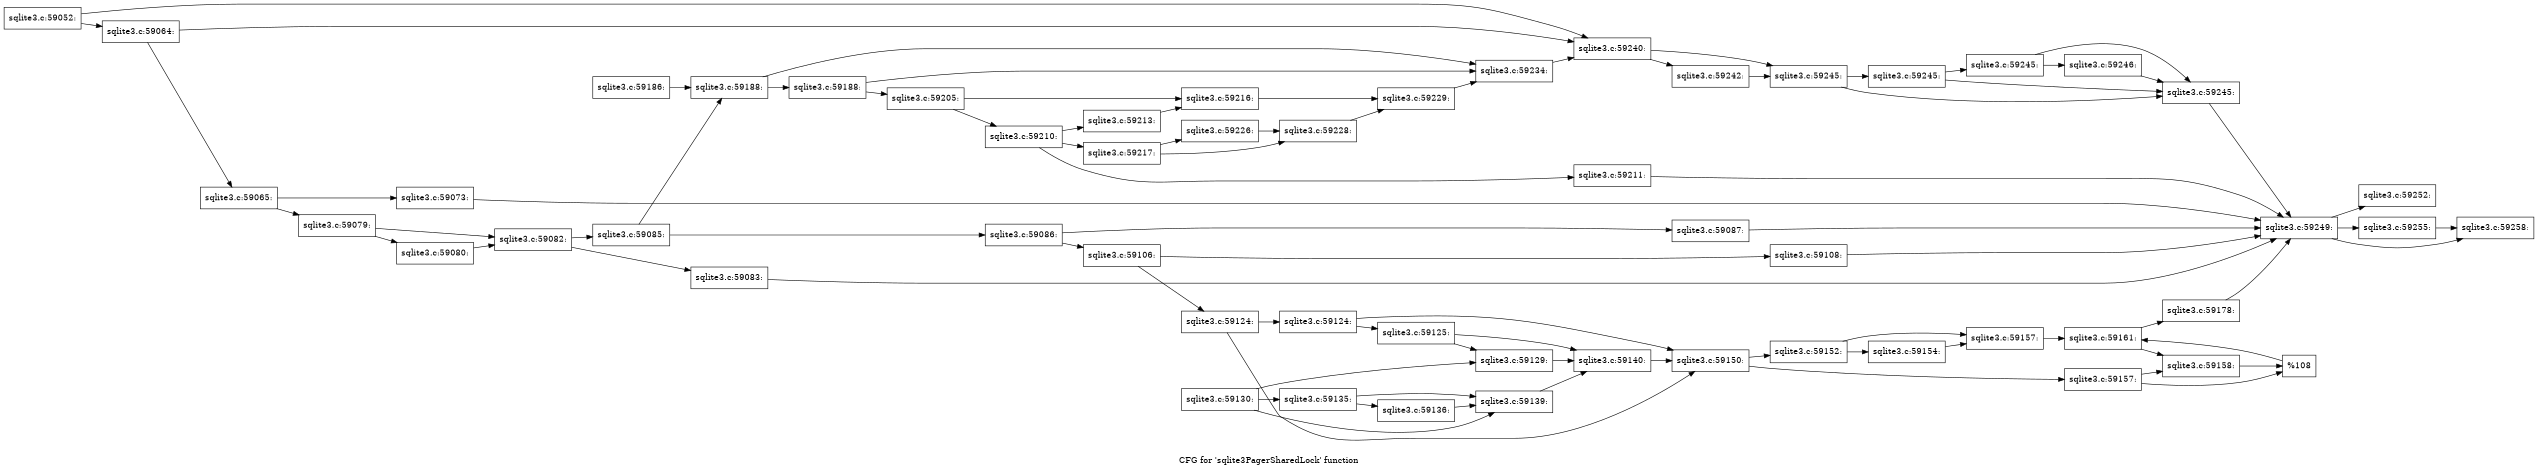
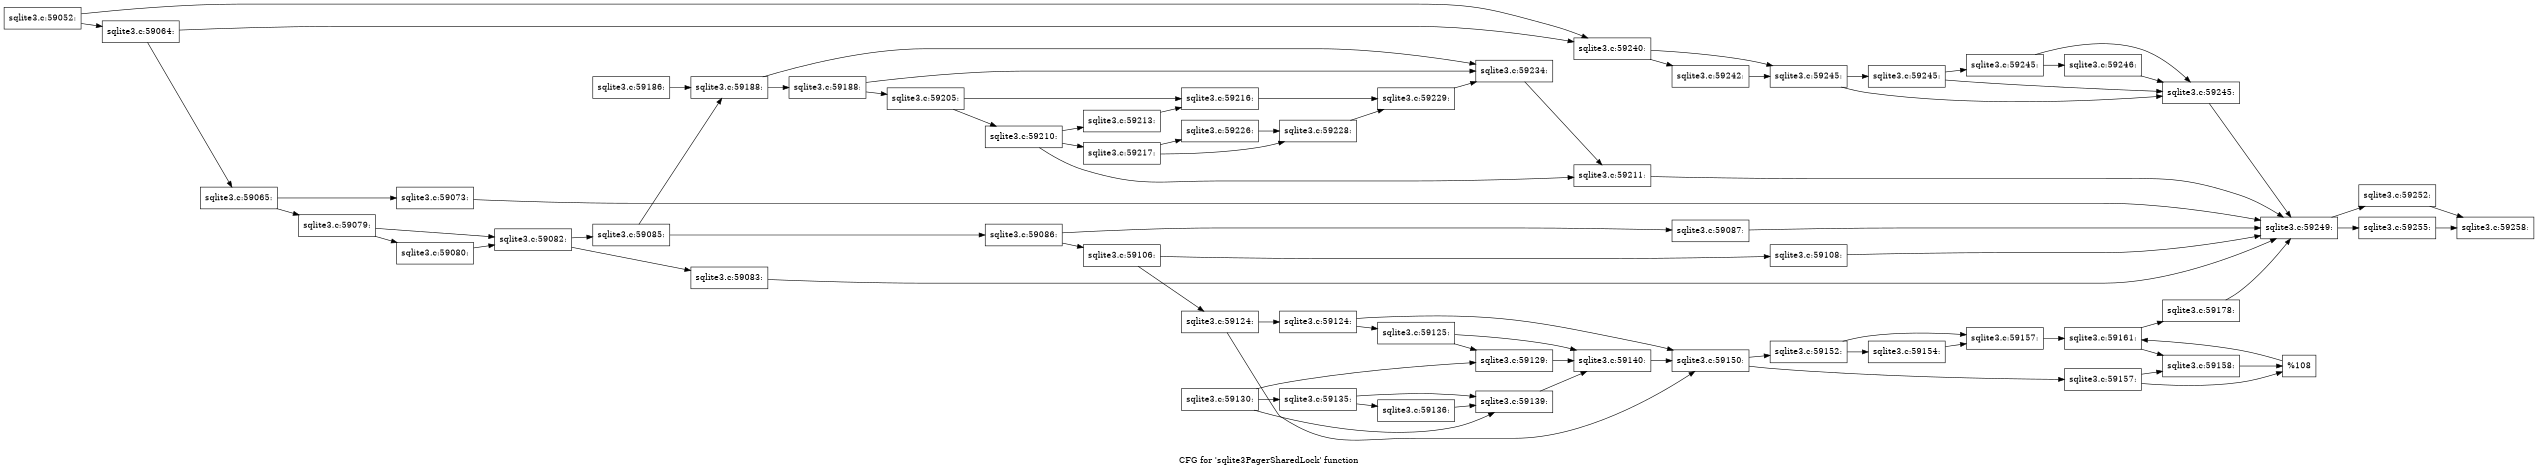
(1560, 61) -> (1561, 121)
(2394, 248) -> (2444, 211)
